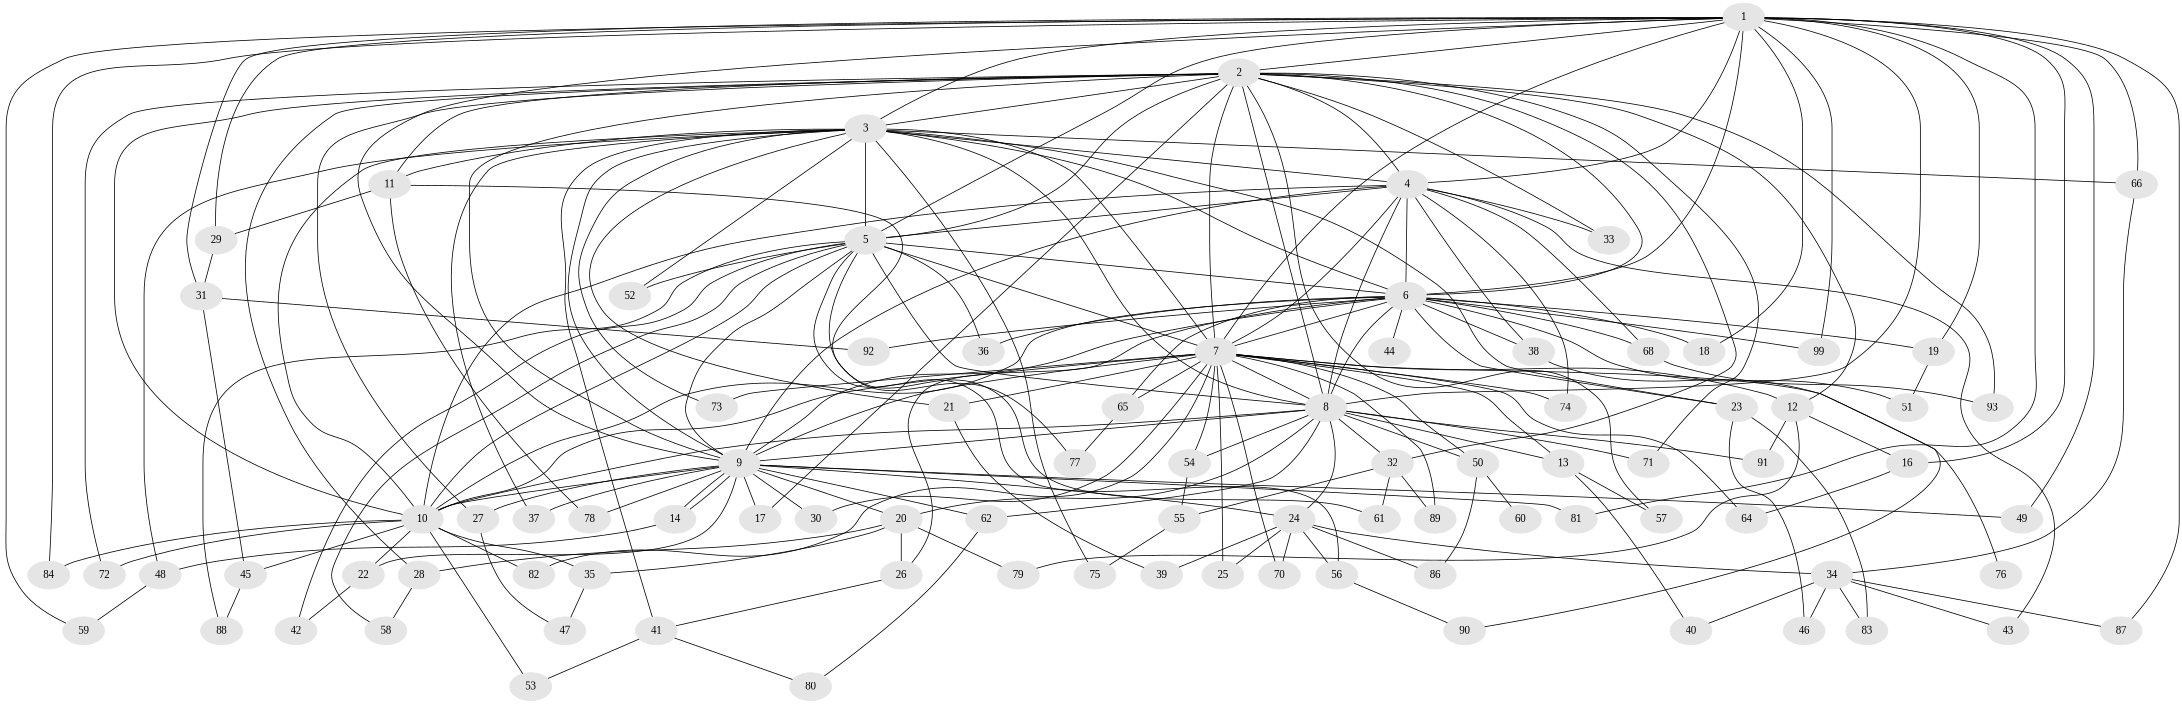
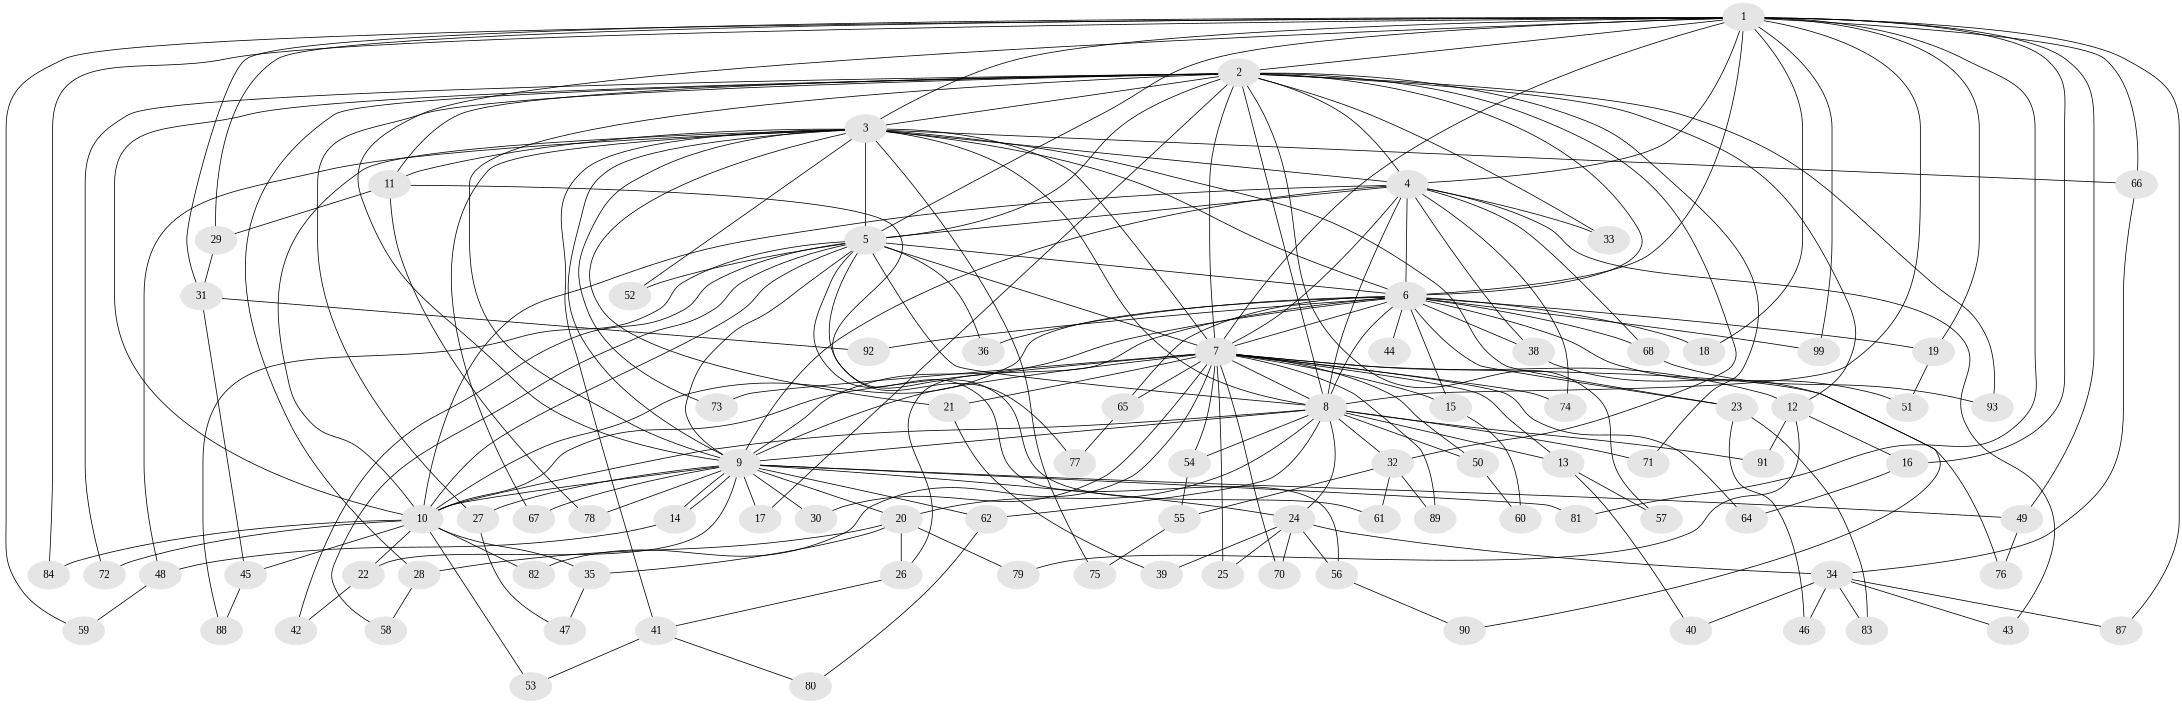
none -> (1451, 408)
(534, 519) -> (534, 519)
none -> (2013, 543)
(1435, 575) -> none
